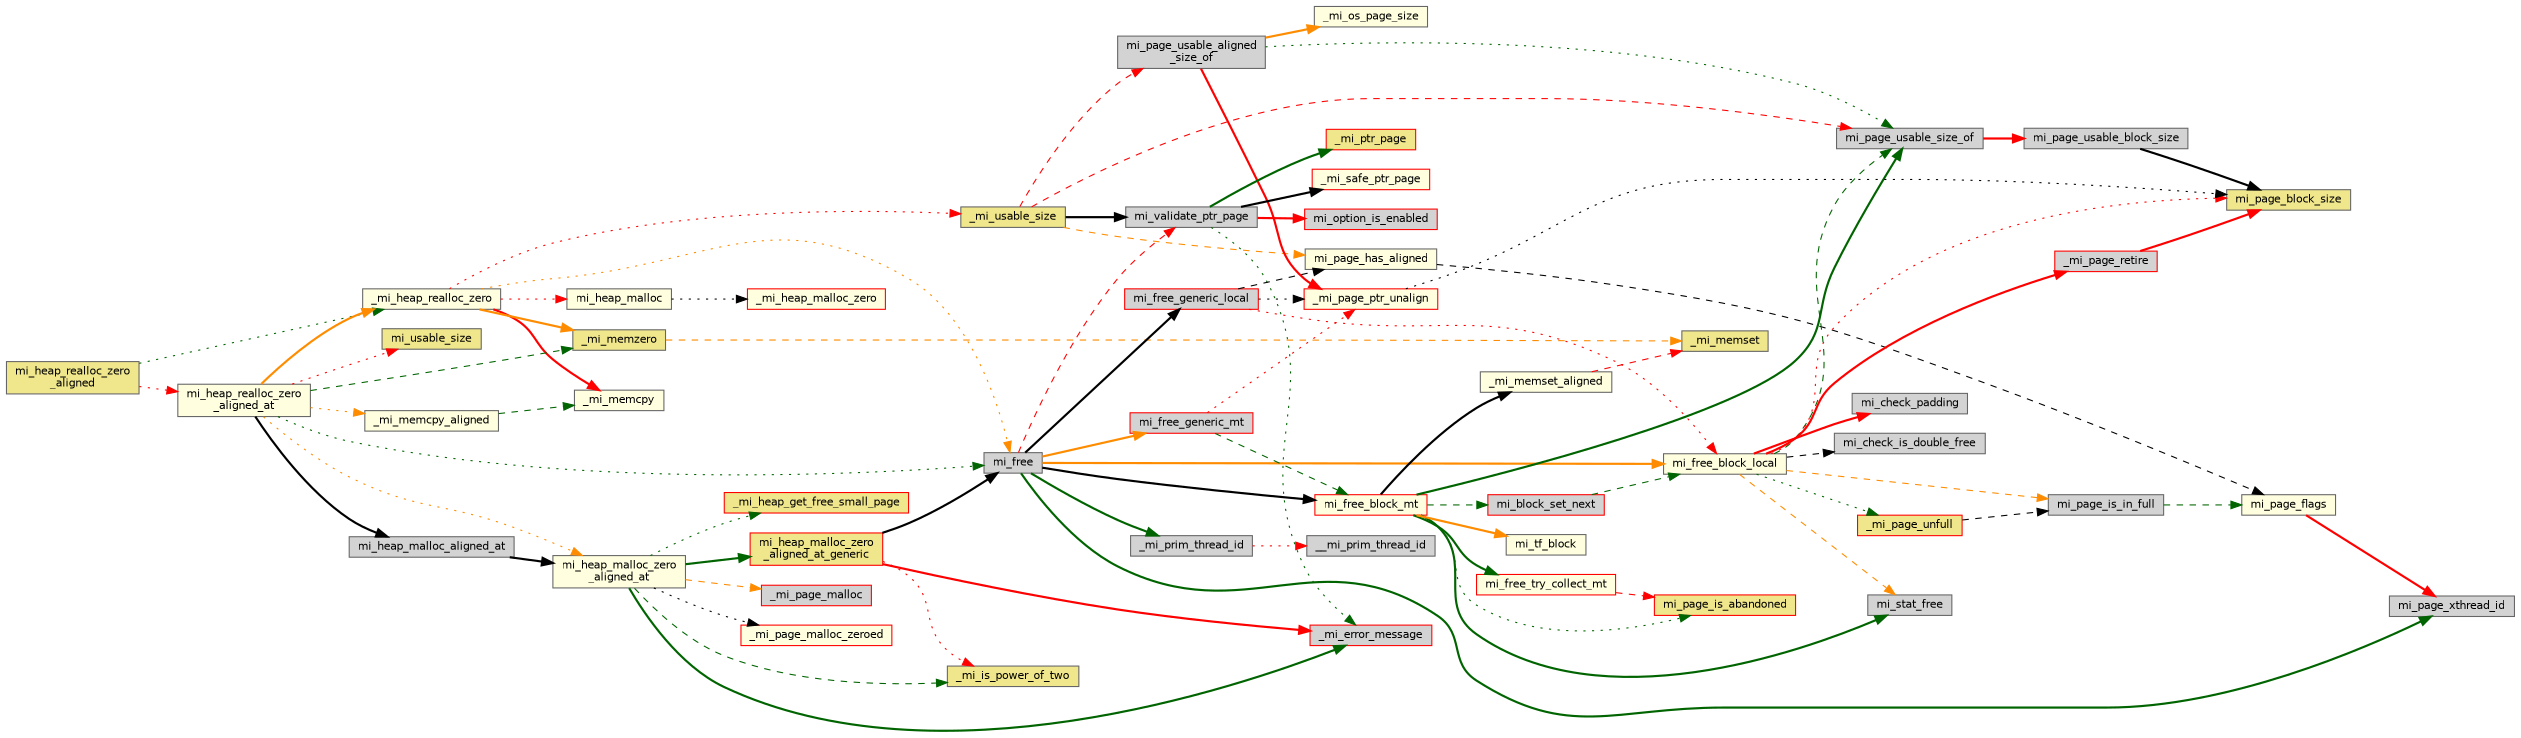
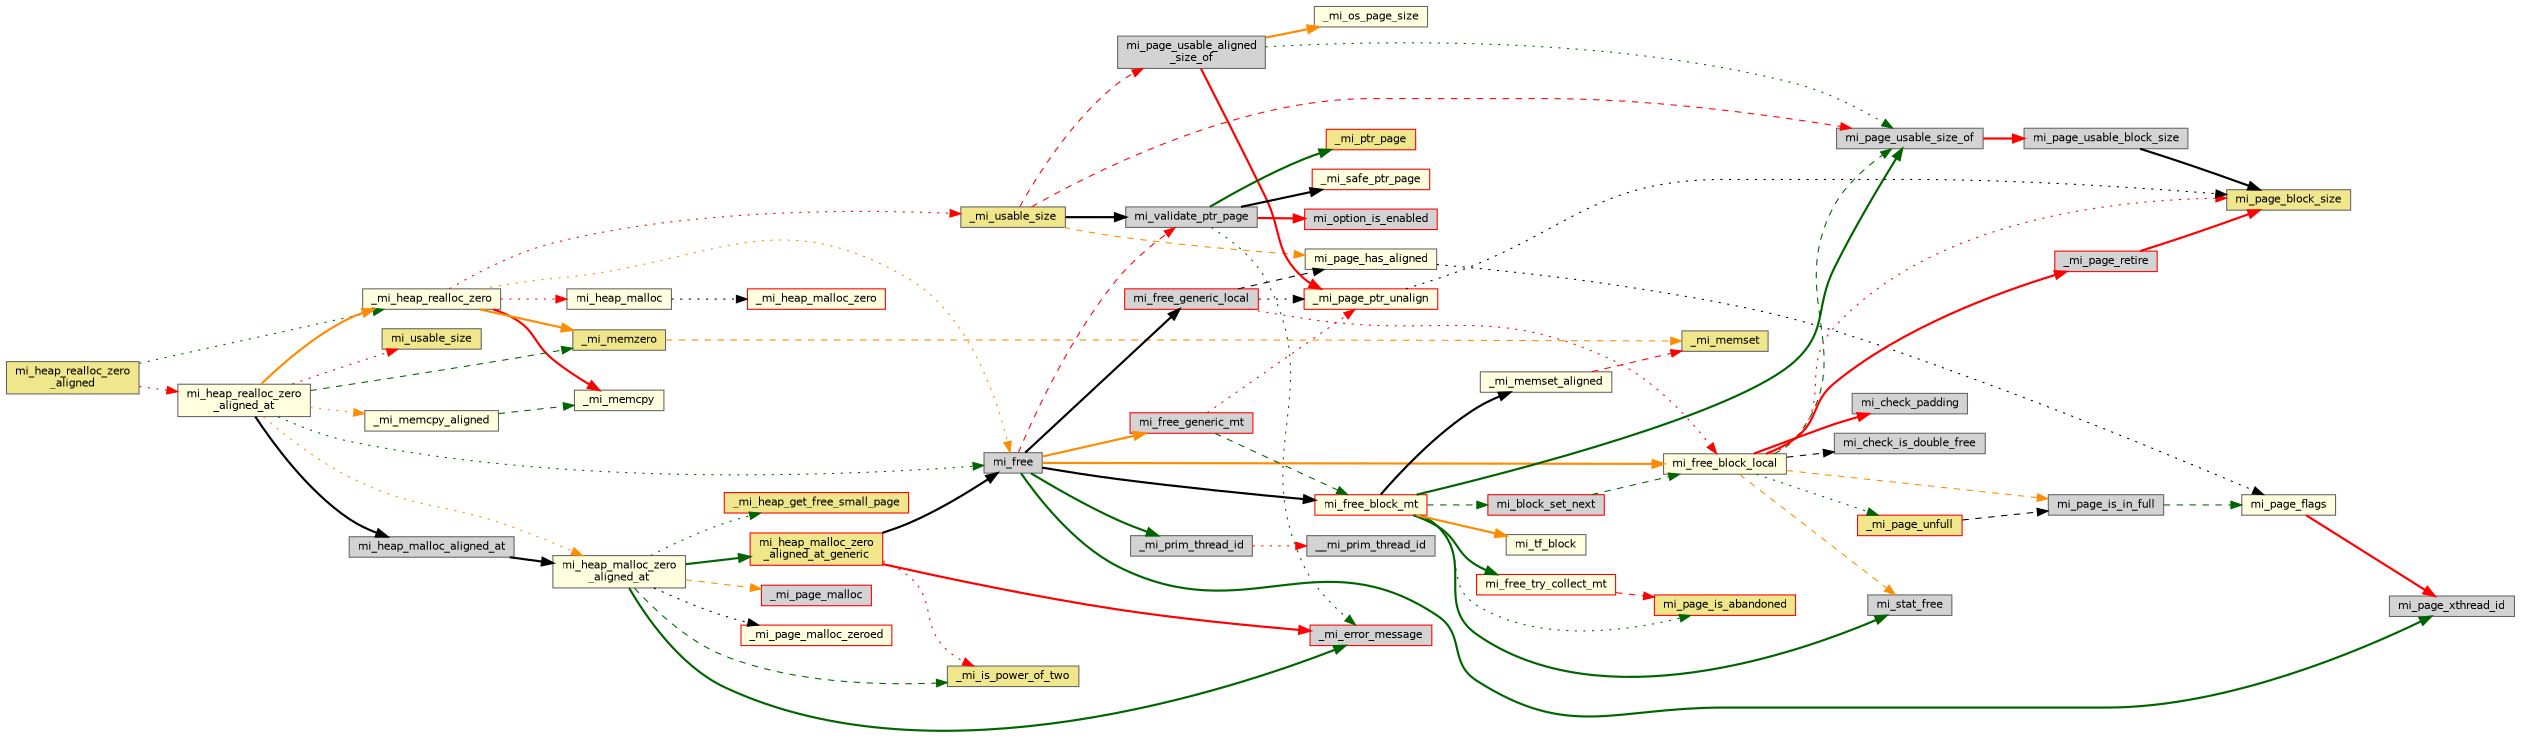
(1856, 338) -> (1856, 338)
